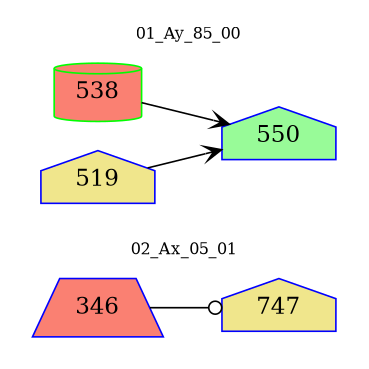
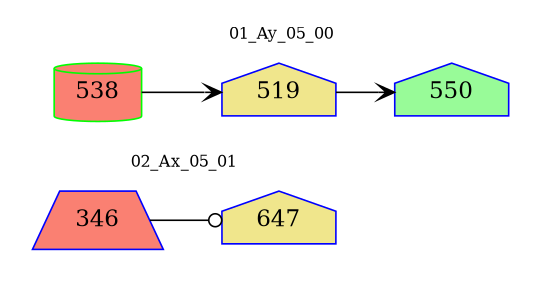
(188, 35) -> (282, 35)
(177, 111) -> (173, 92)
(279, 308) -> (279, 220)
